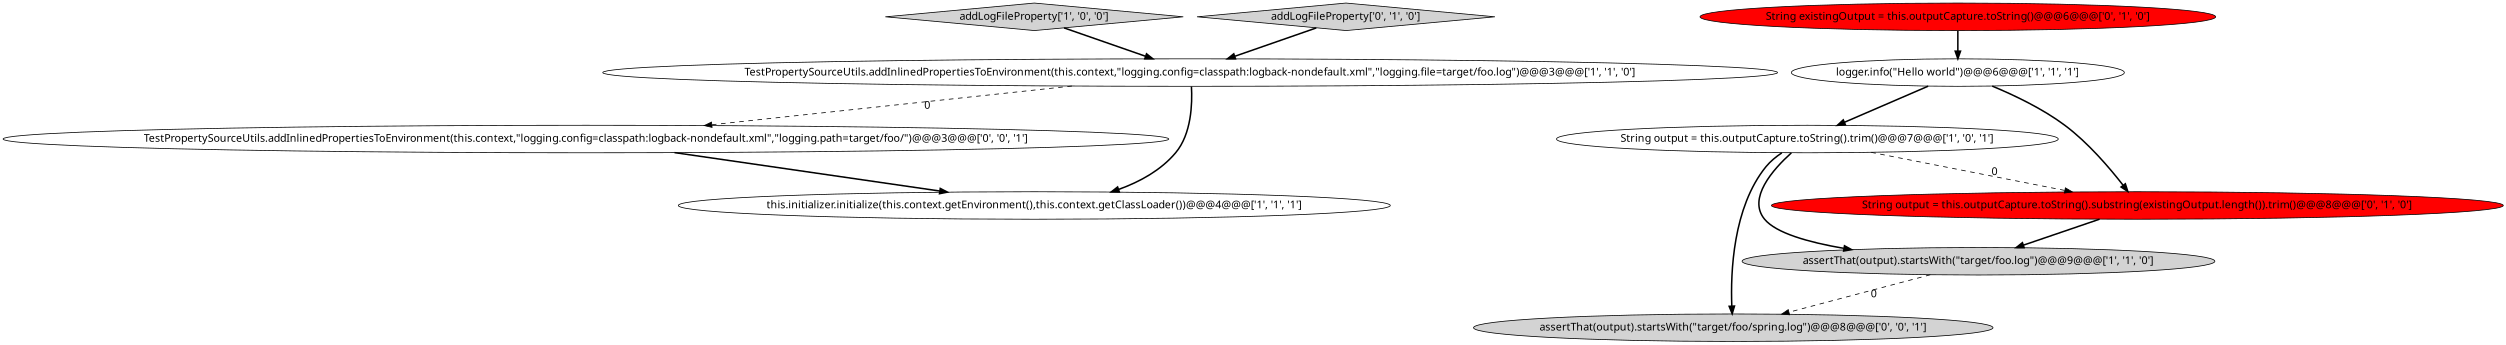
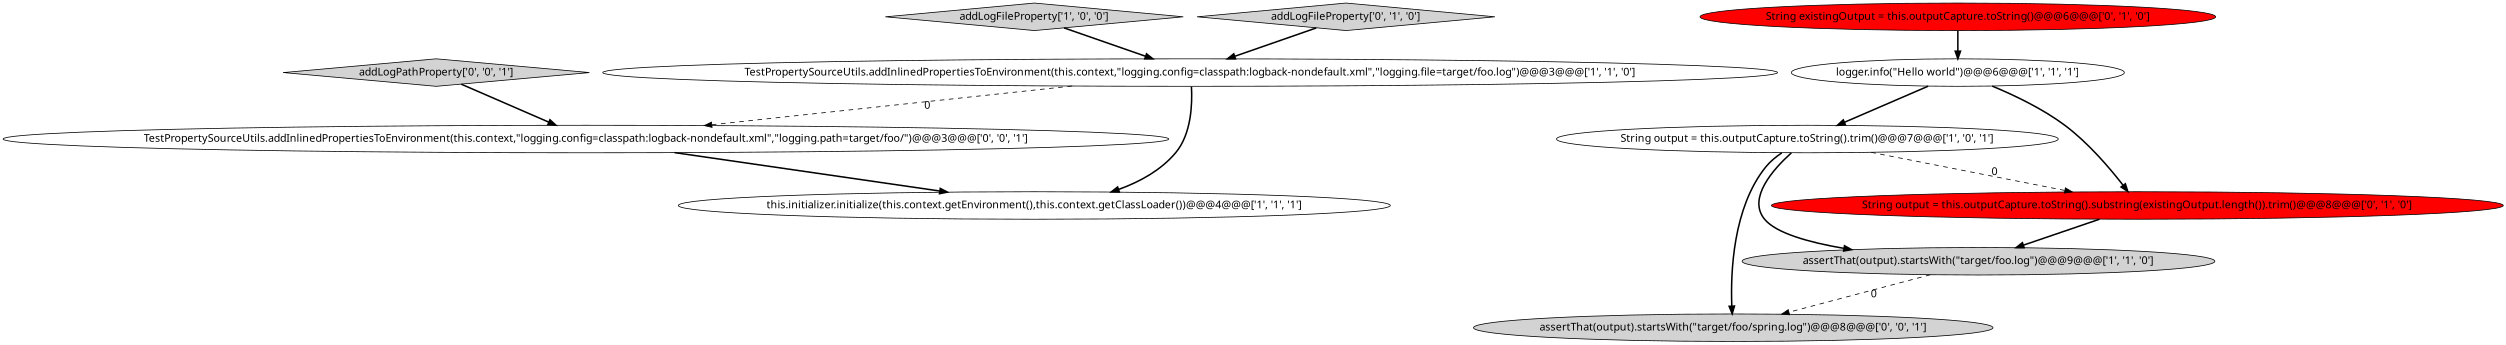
none -> (436, 73)
